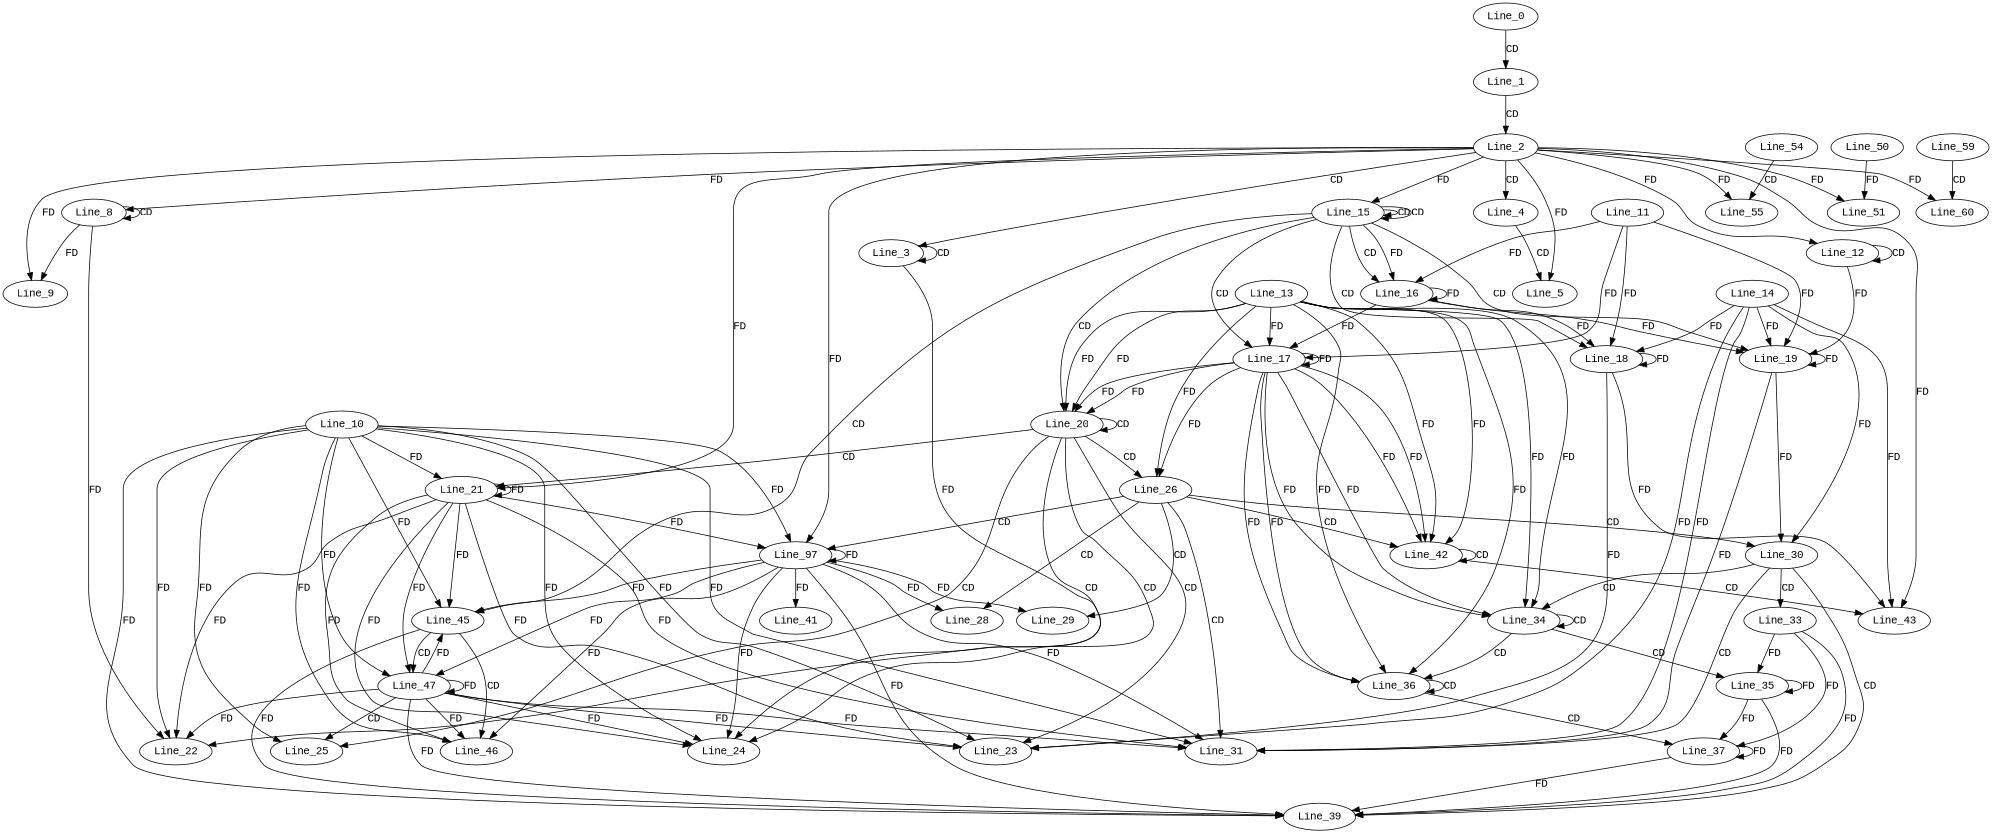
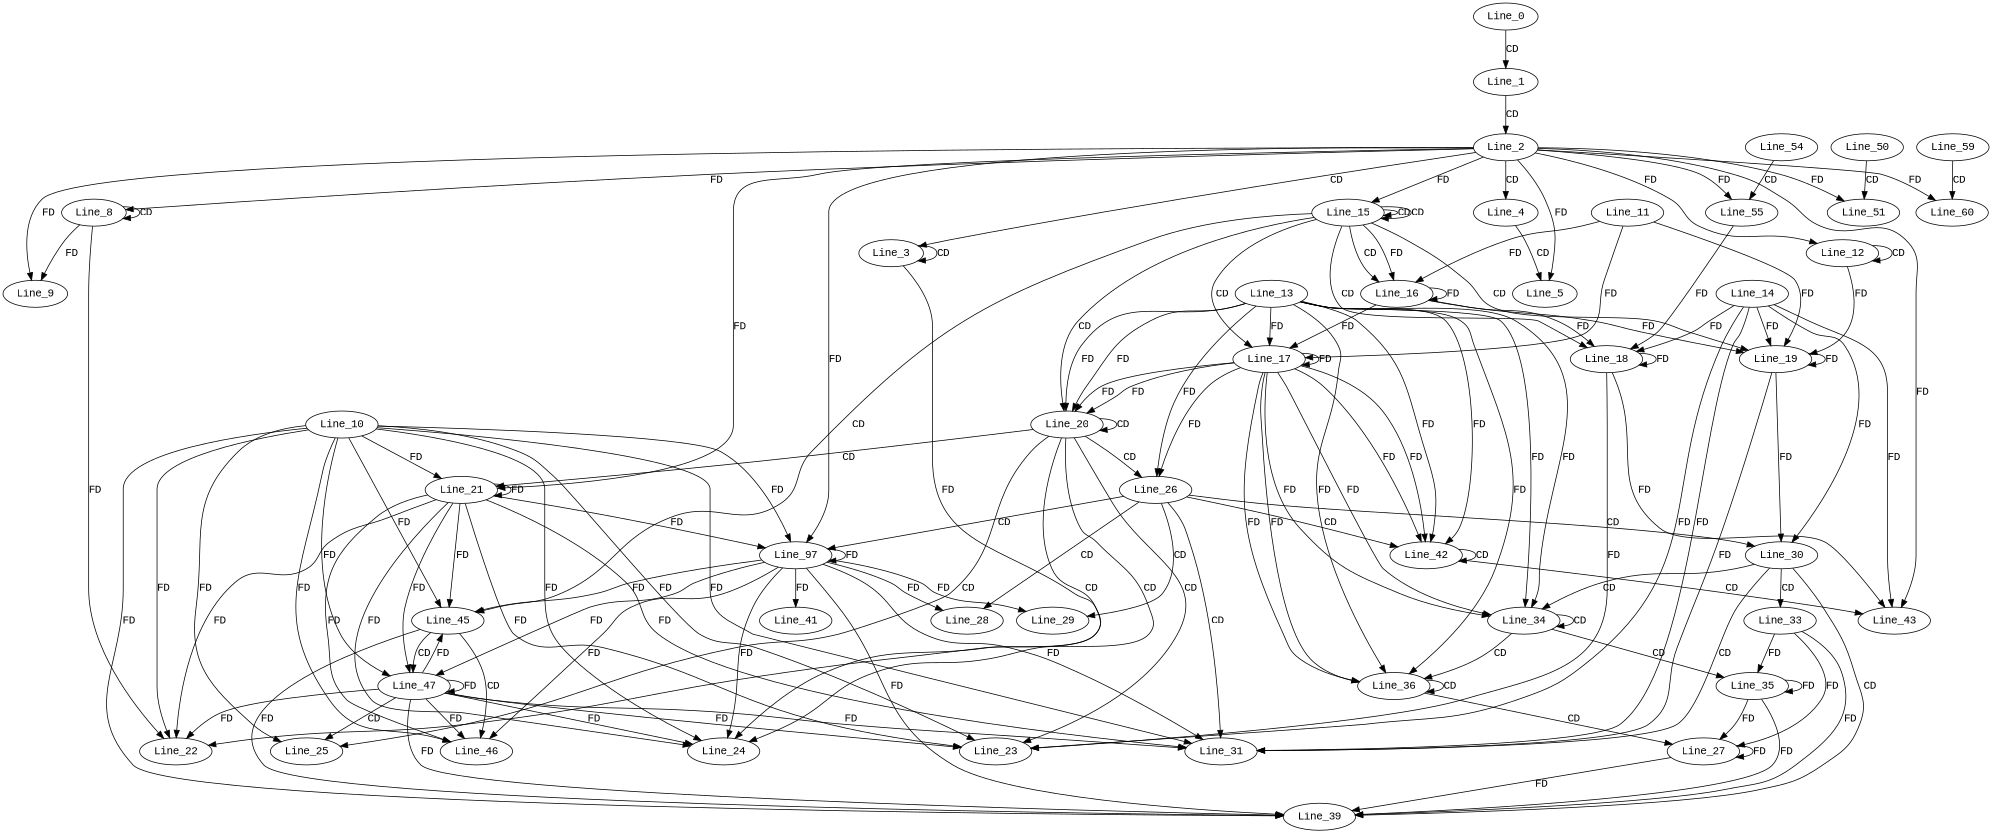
(1872, 180) -> (1872, 180)
(1623, 283) -> (1690, 290)
(1703, 751) -> (1703, 751)
